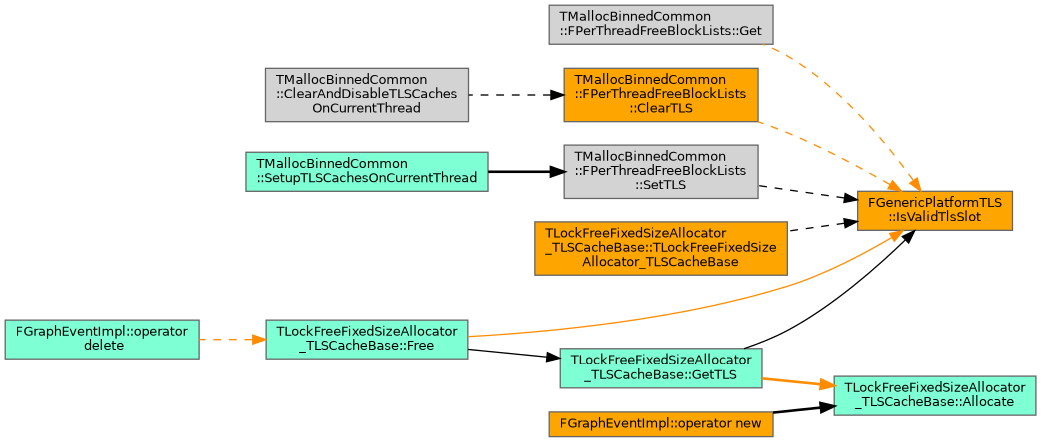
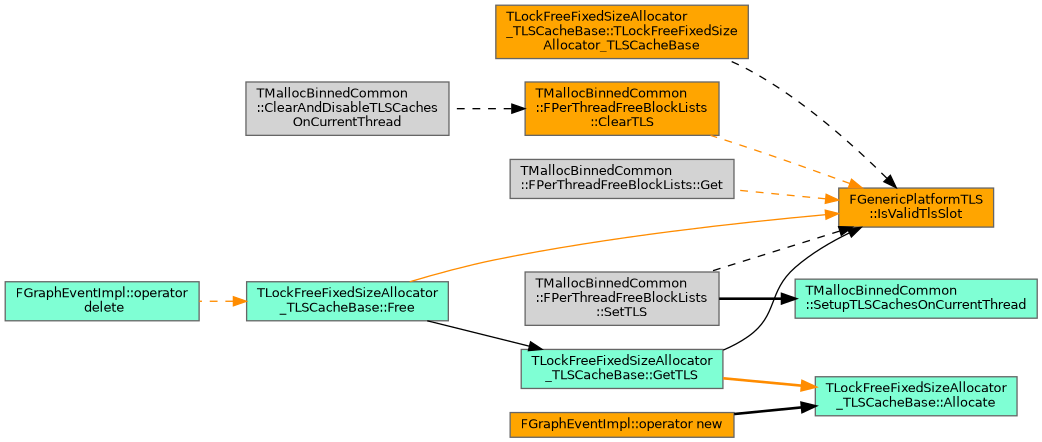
(519, 172) -> (751, 299)
